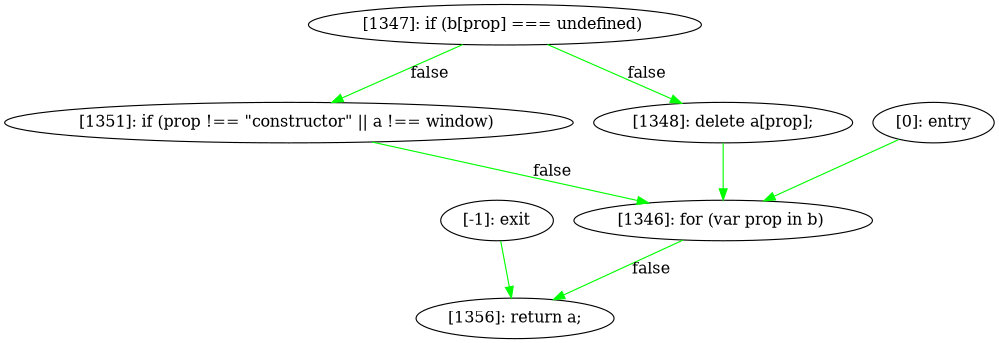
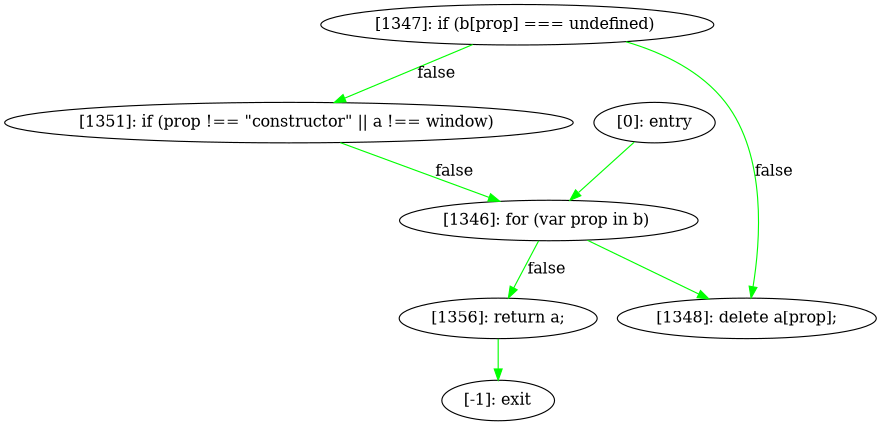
(723, 166) -> (643, 267)
(505, 264) -> (498, 354)
